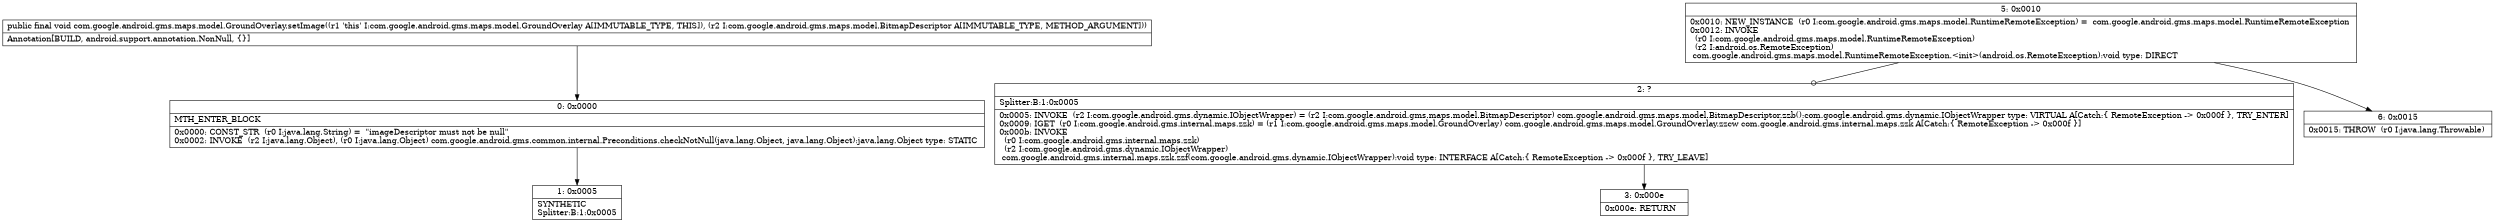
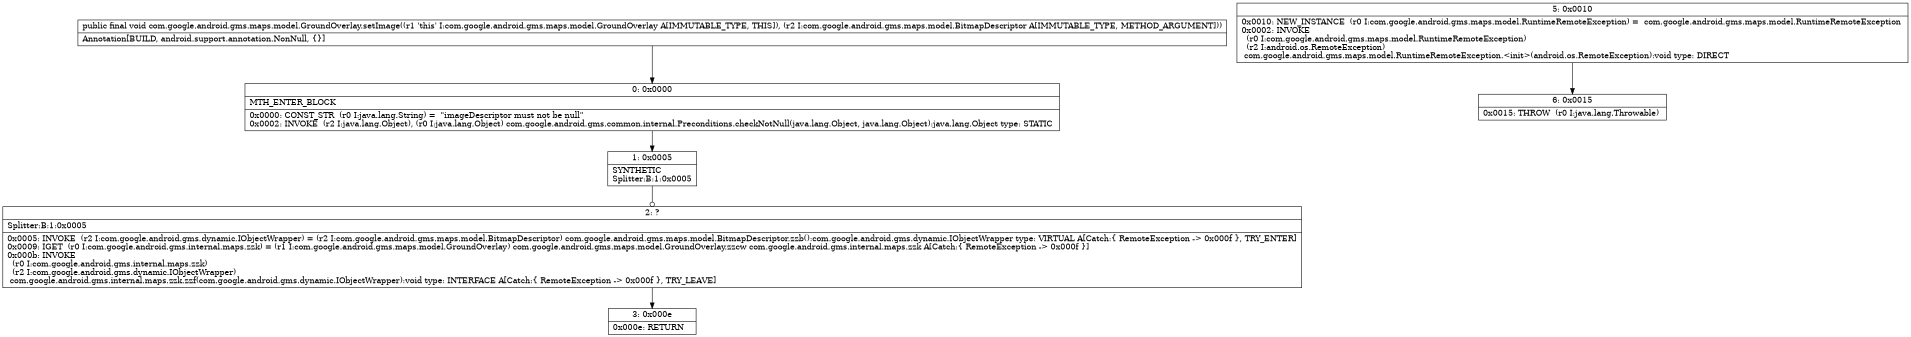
(1727, 31) -> (1278, 31)
(1857, 73) -> (652, 194)
